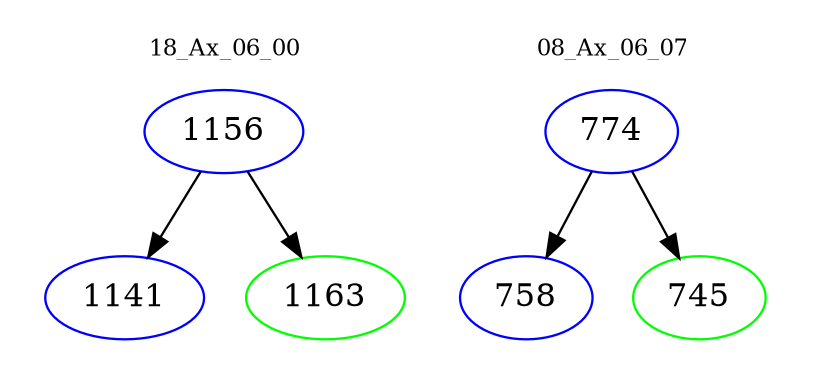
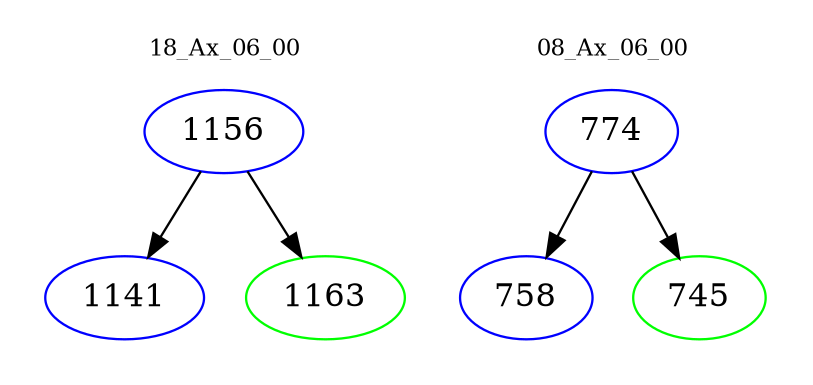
(613, 50) -> (613, 50)
